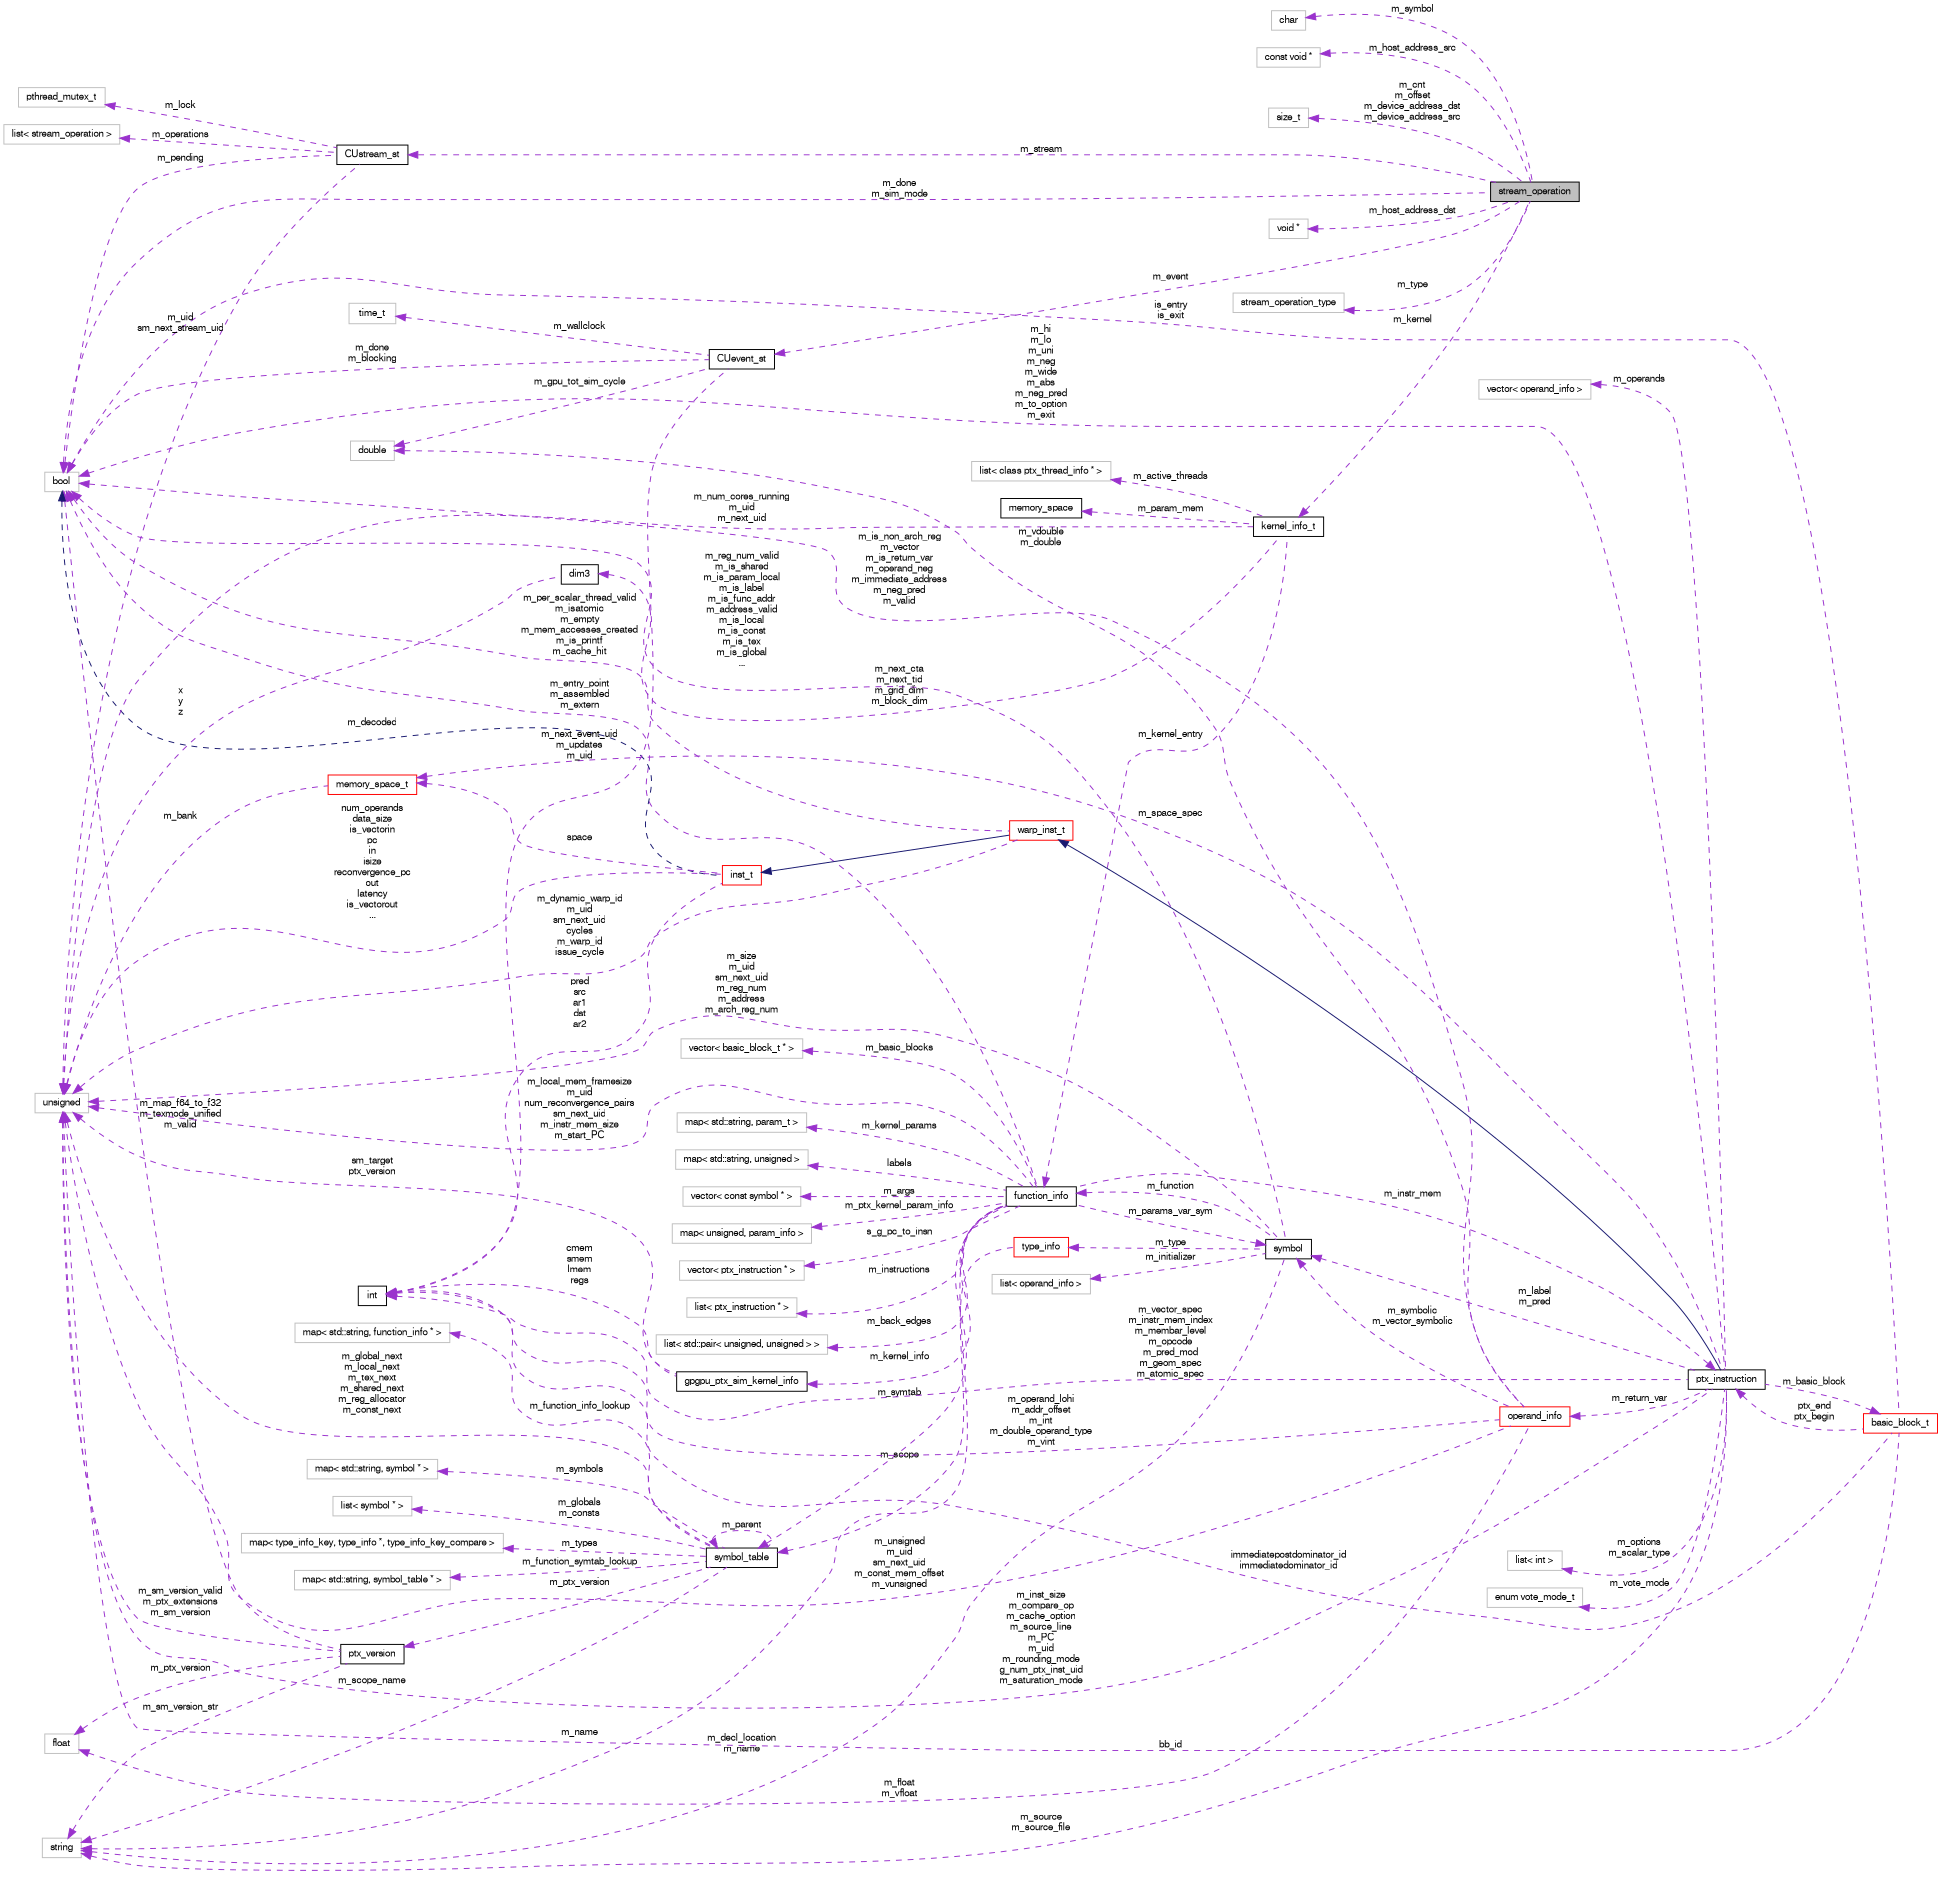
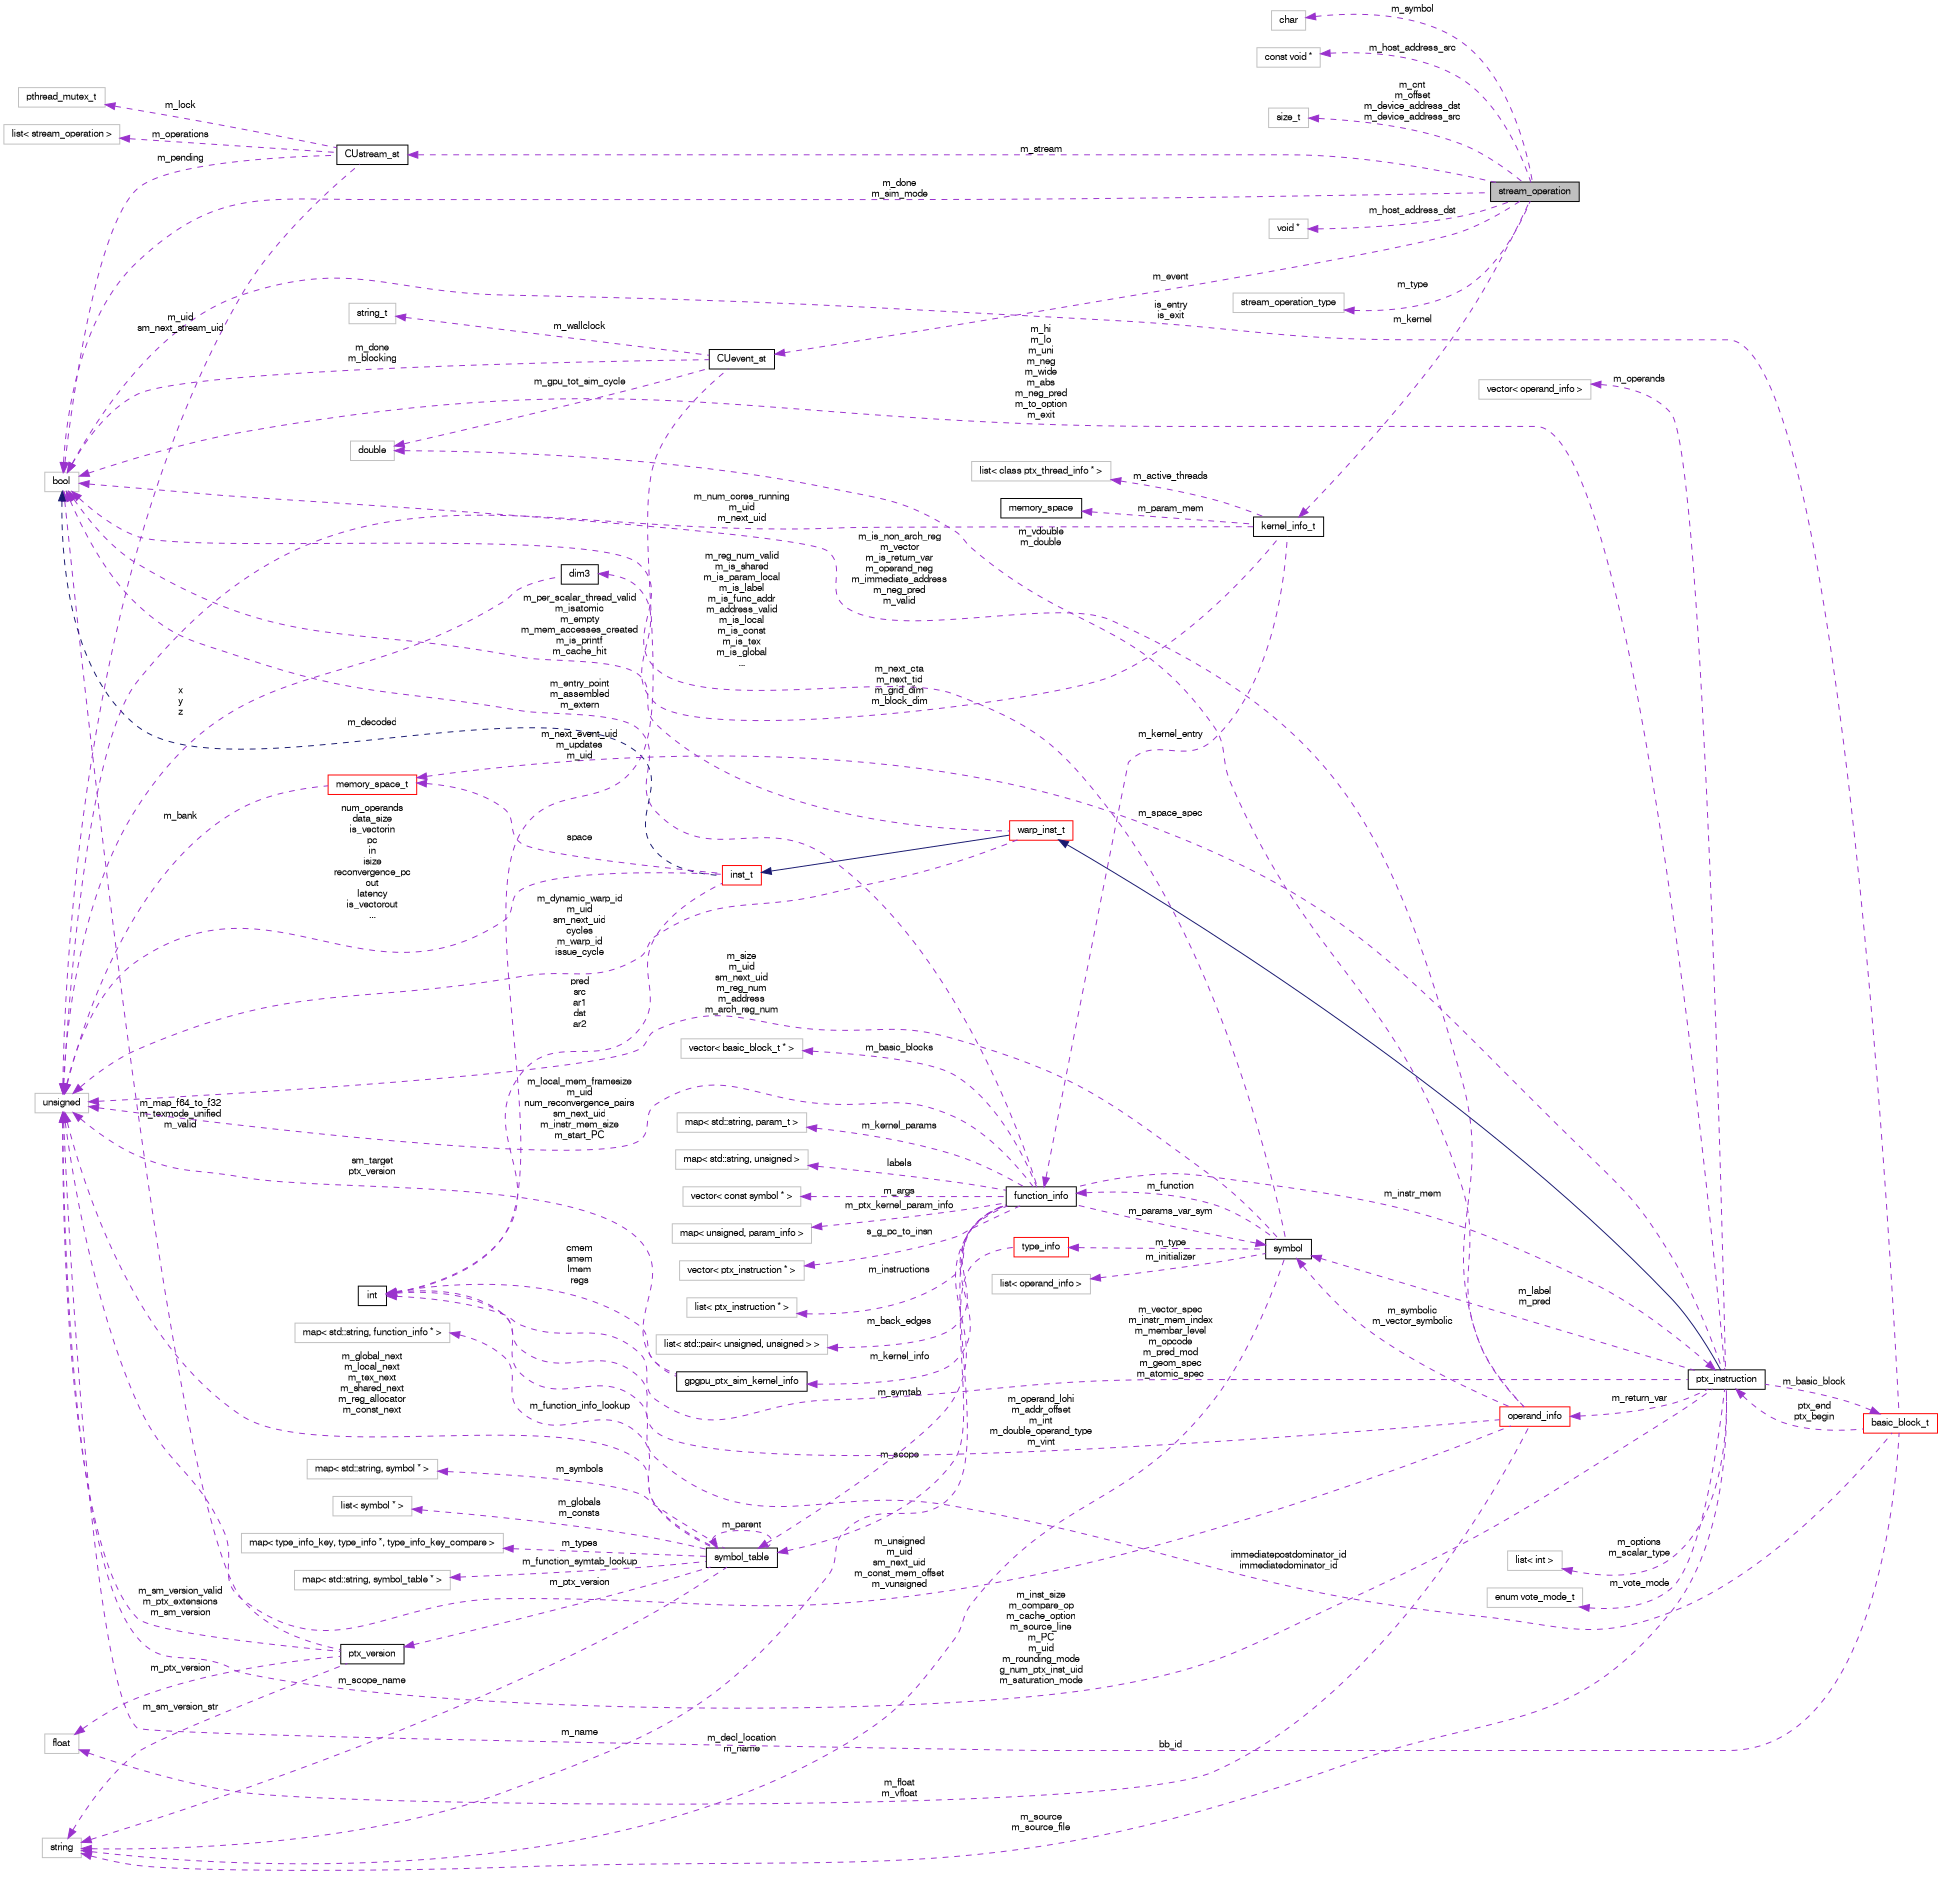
(372, 314) -> (372, 314)
